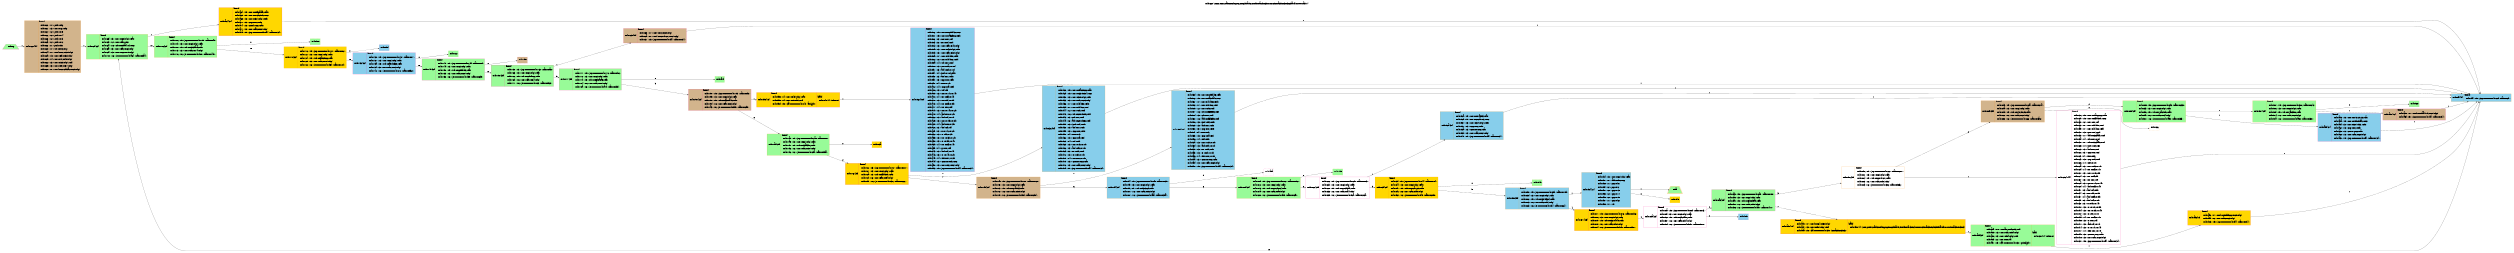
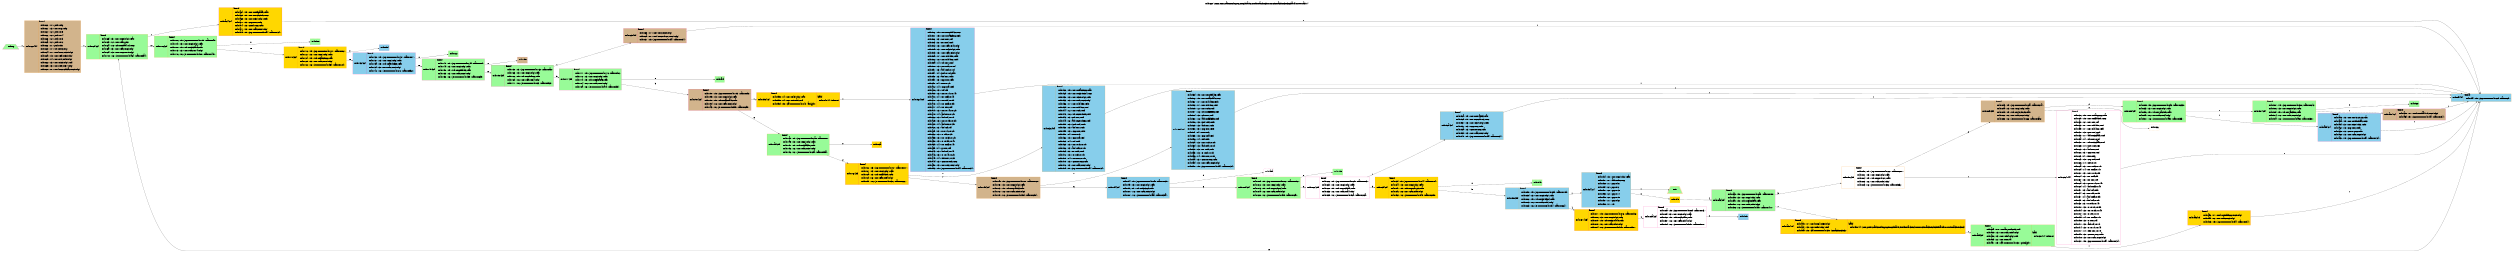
(1675, 190) -> (1675, 190)
(1708, 209) -> (1695, 200)
